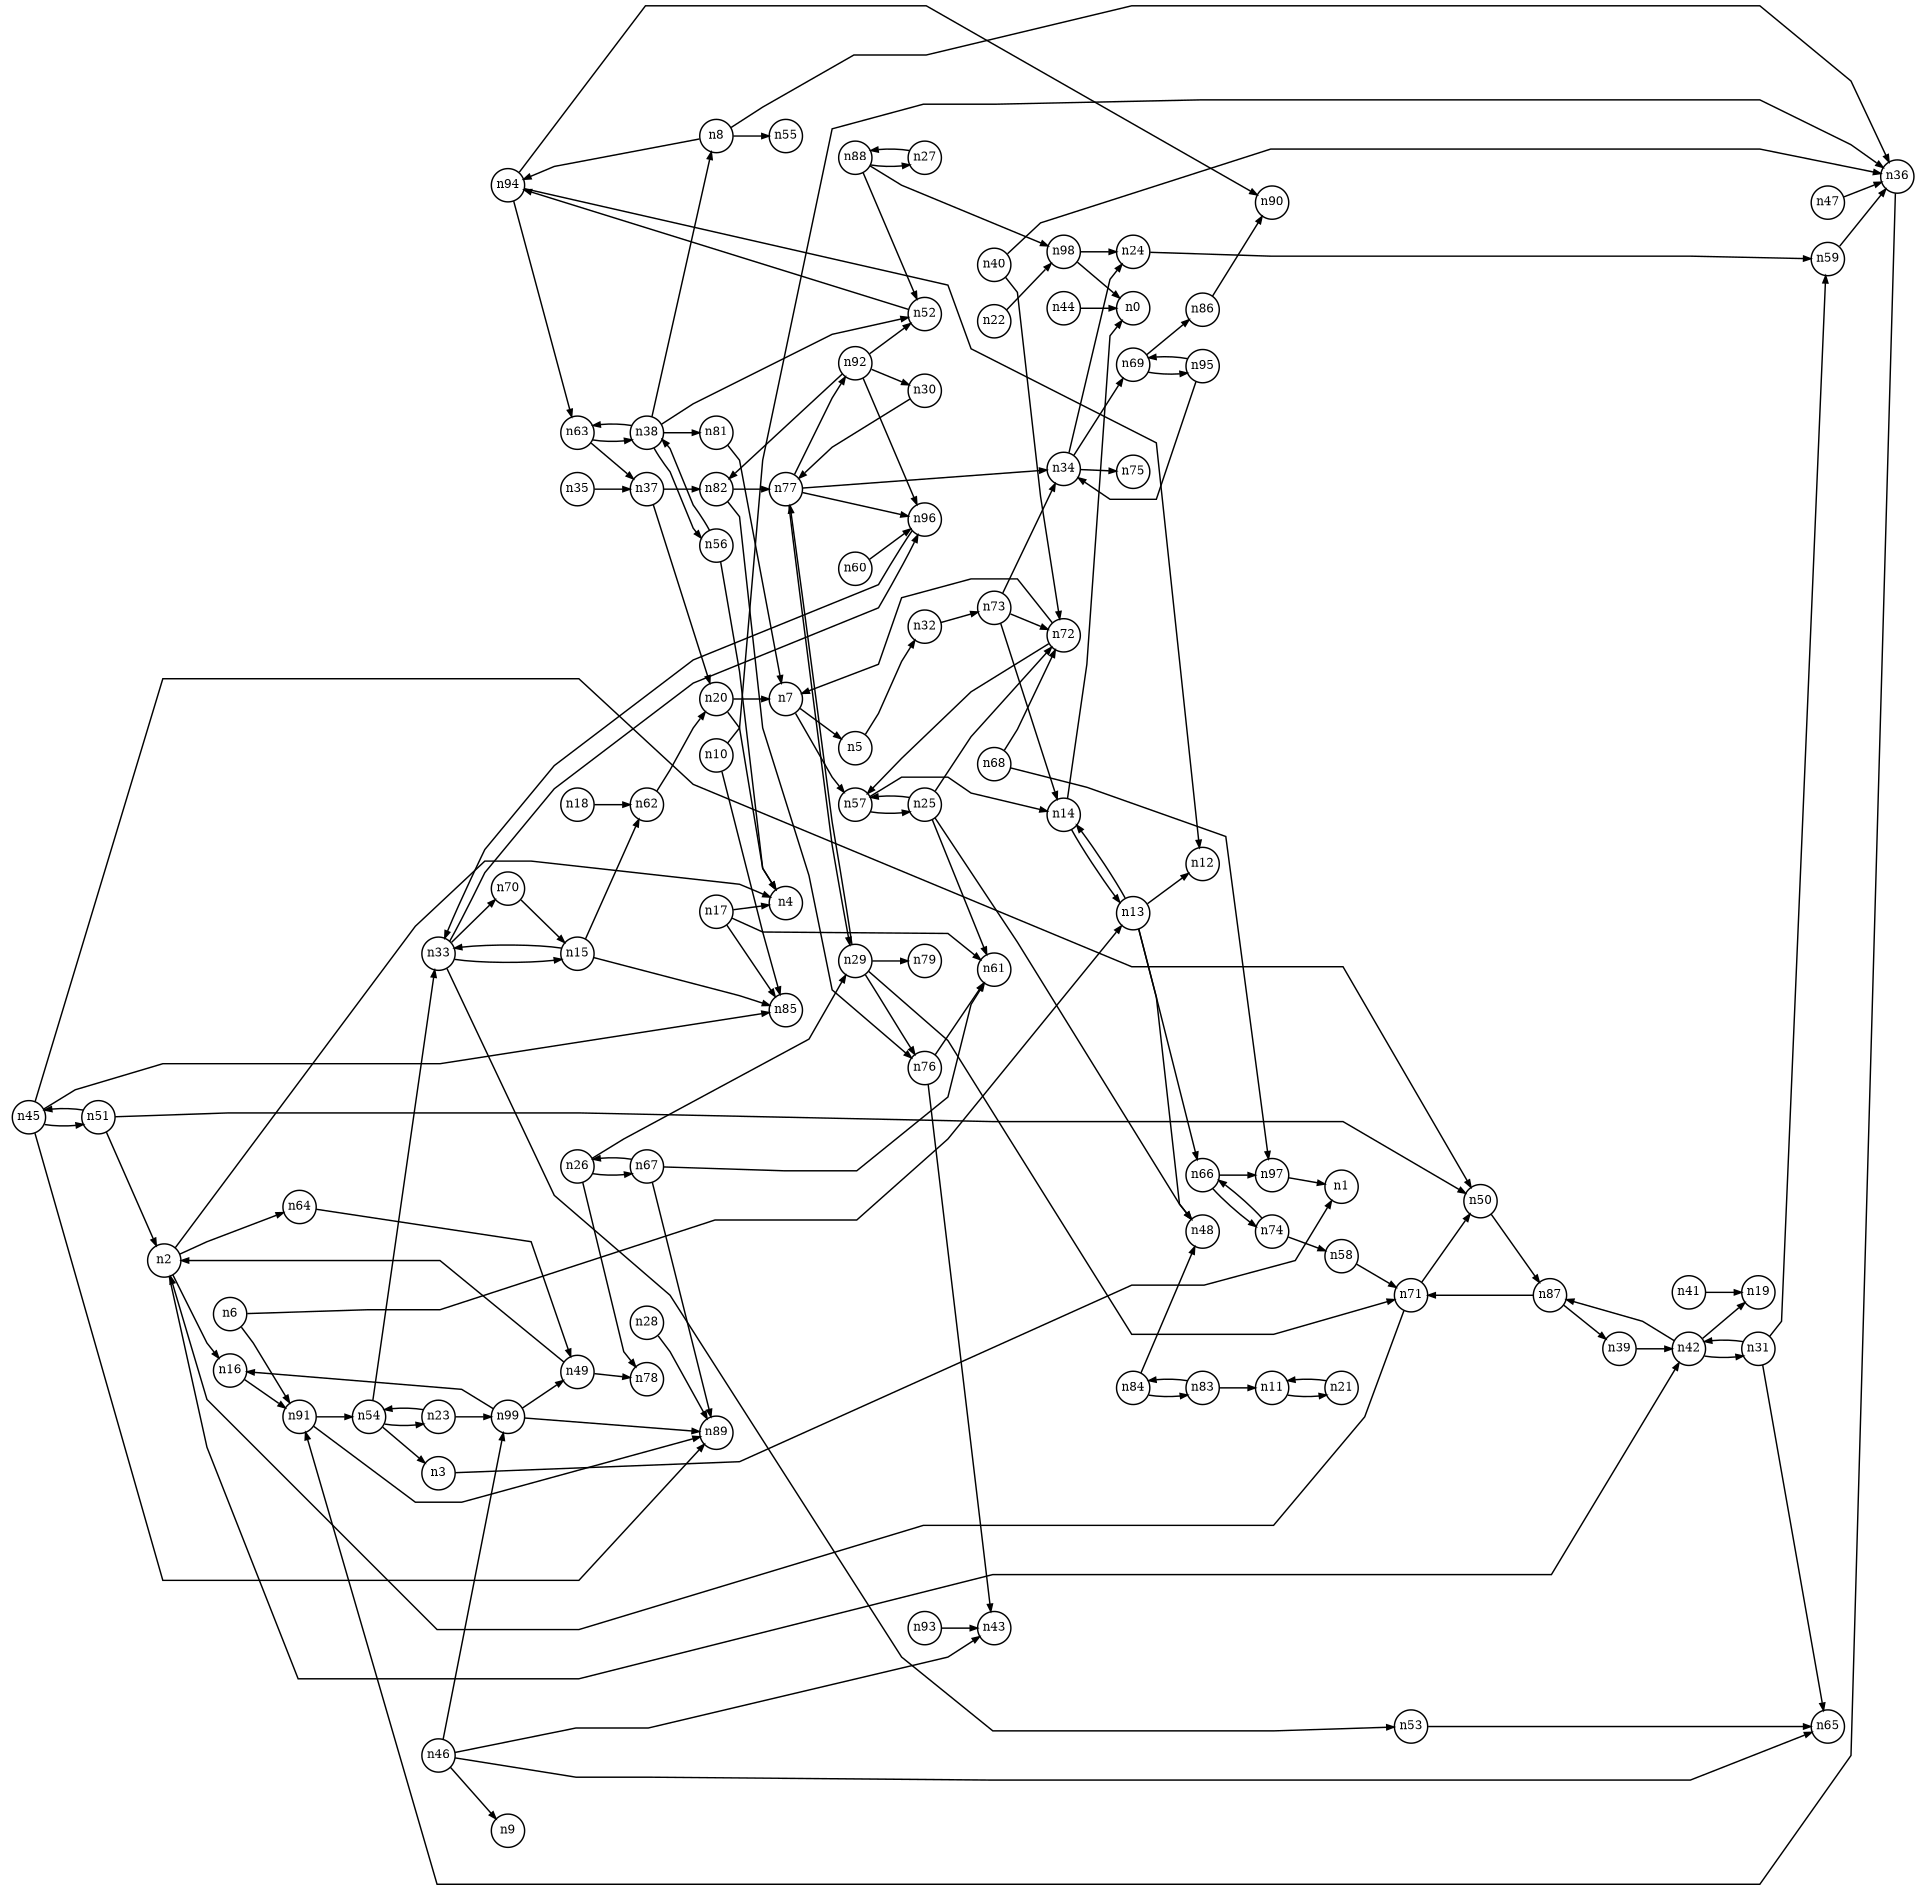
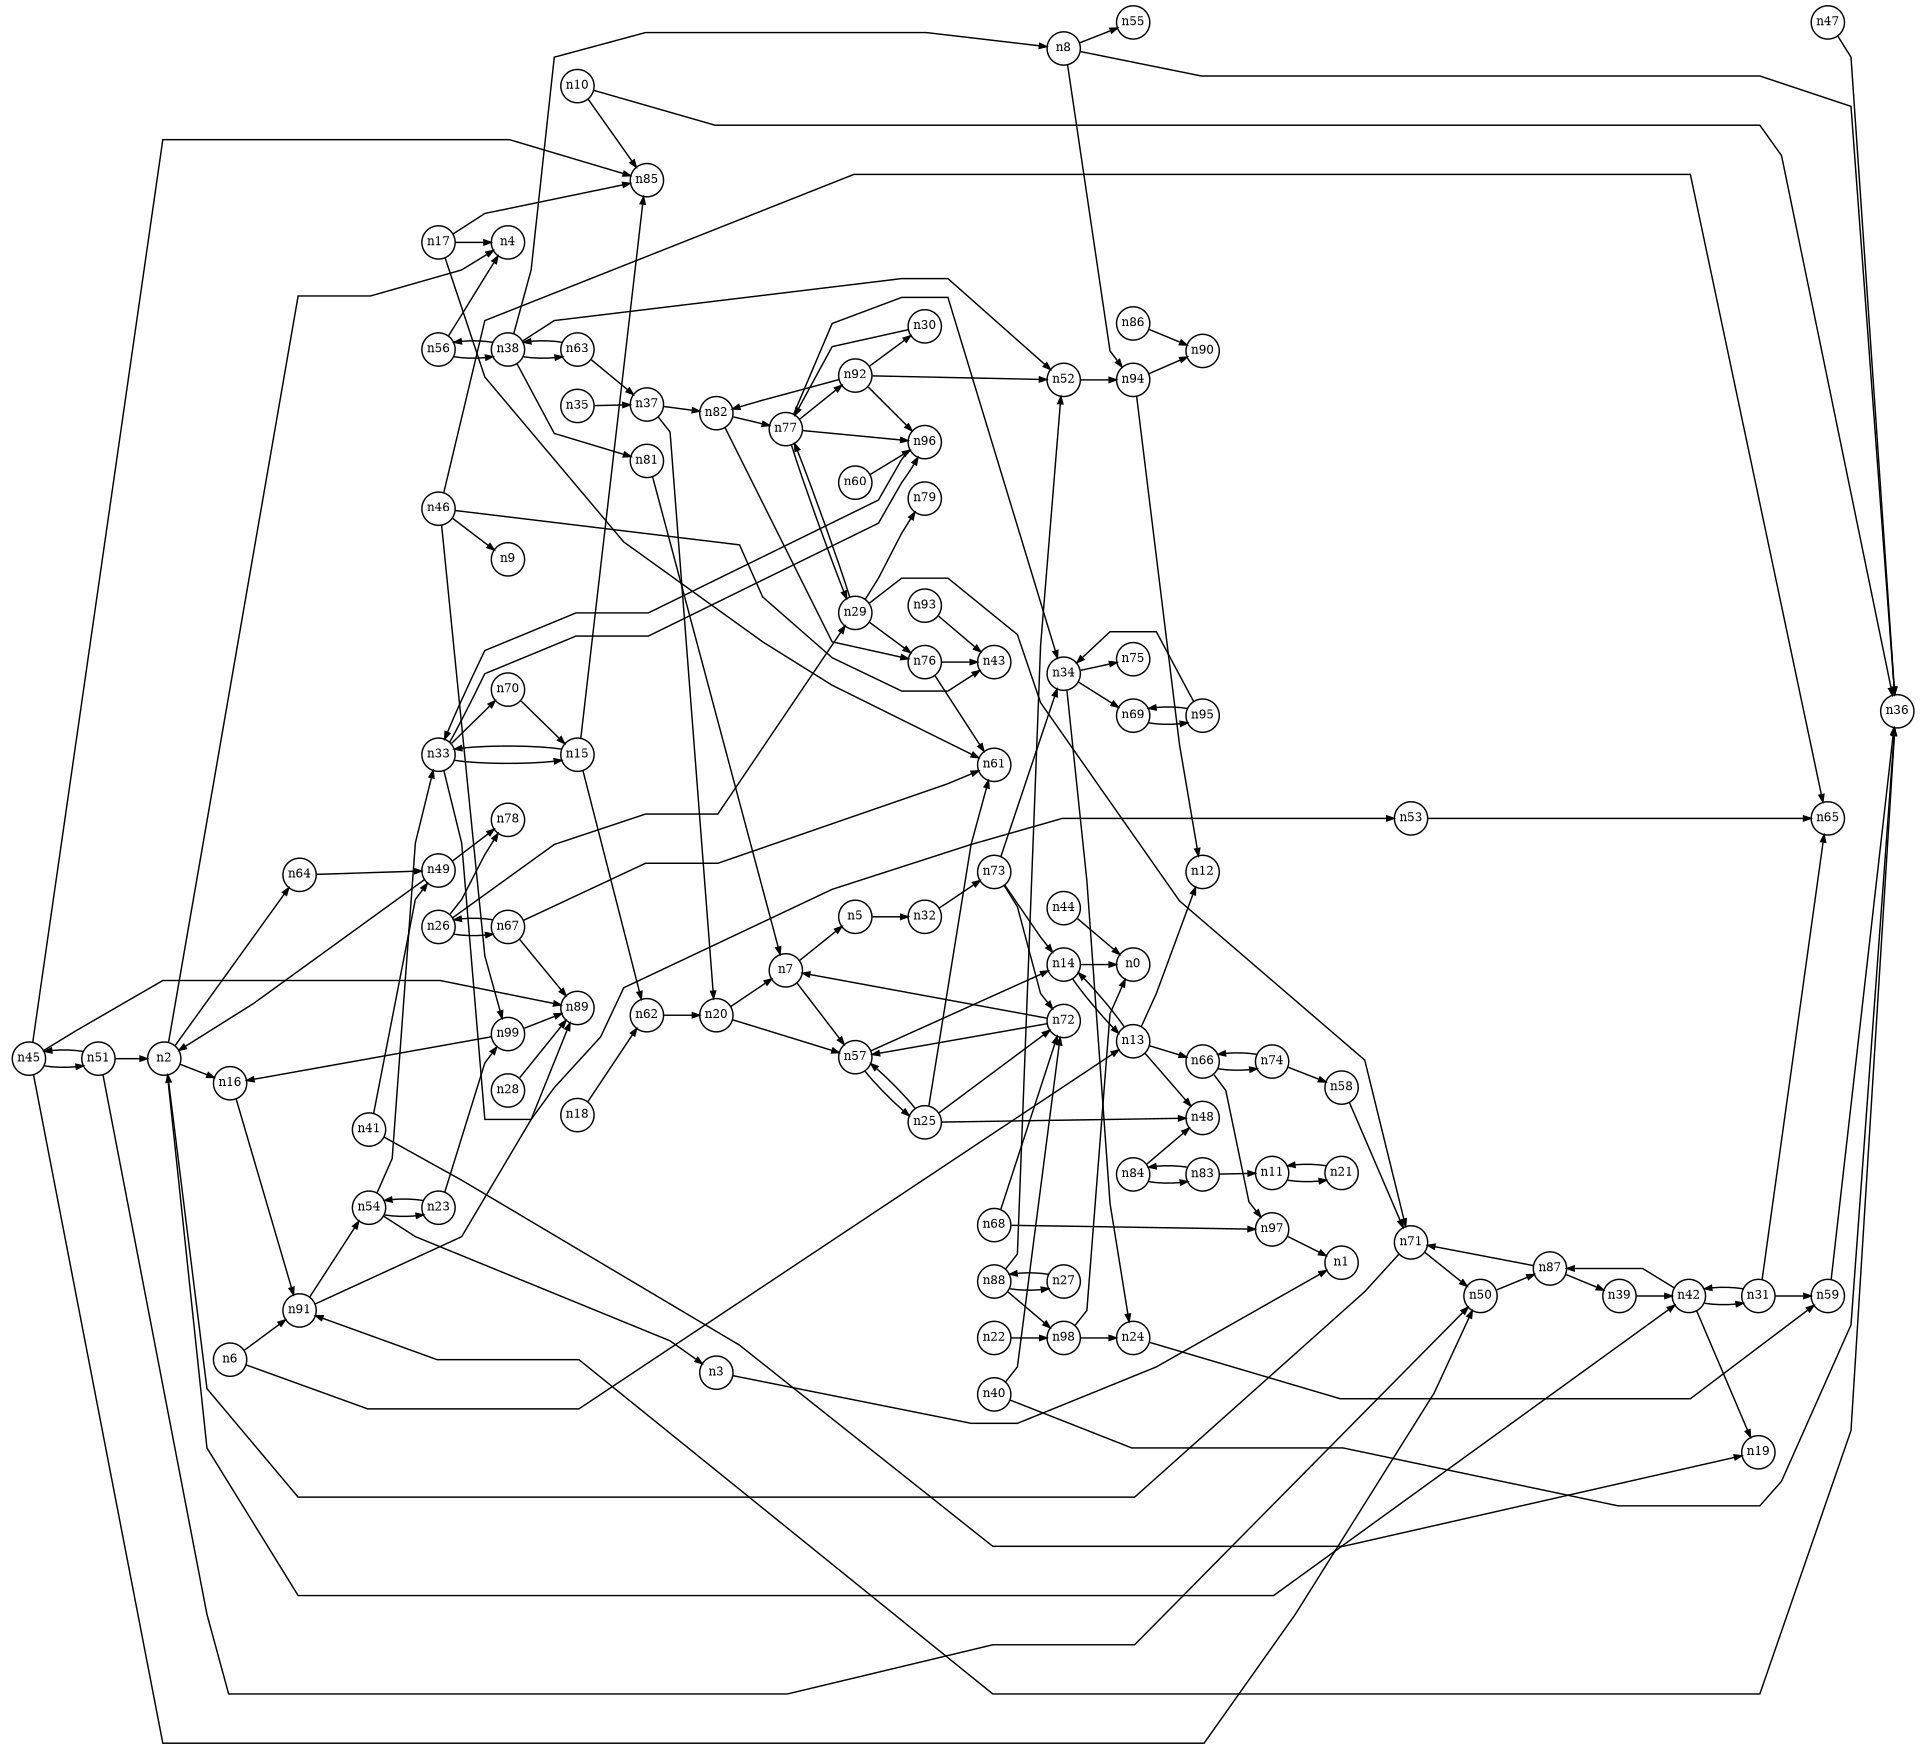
(542, 305) -> none
(1165, 340) -> none
(751, 797) -> (782, 1035)
(539, 1397) -> (395, 1006)
